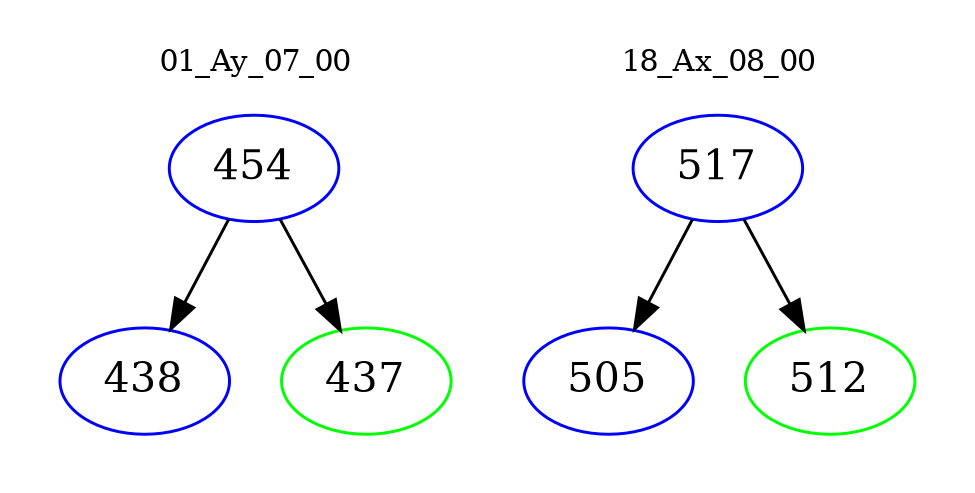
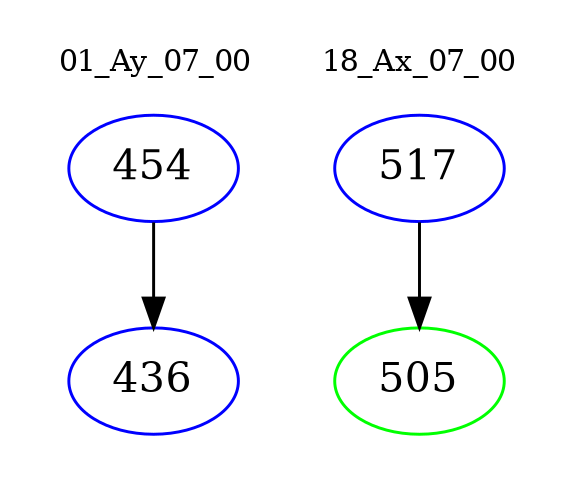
(719, 64) -> (419, 64)
(145, 381) -> (154, 381)
(366, 381) -> none
(609, 381) -> (419, 381)
(830, 381) -> none
